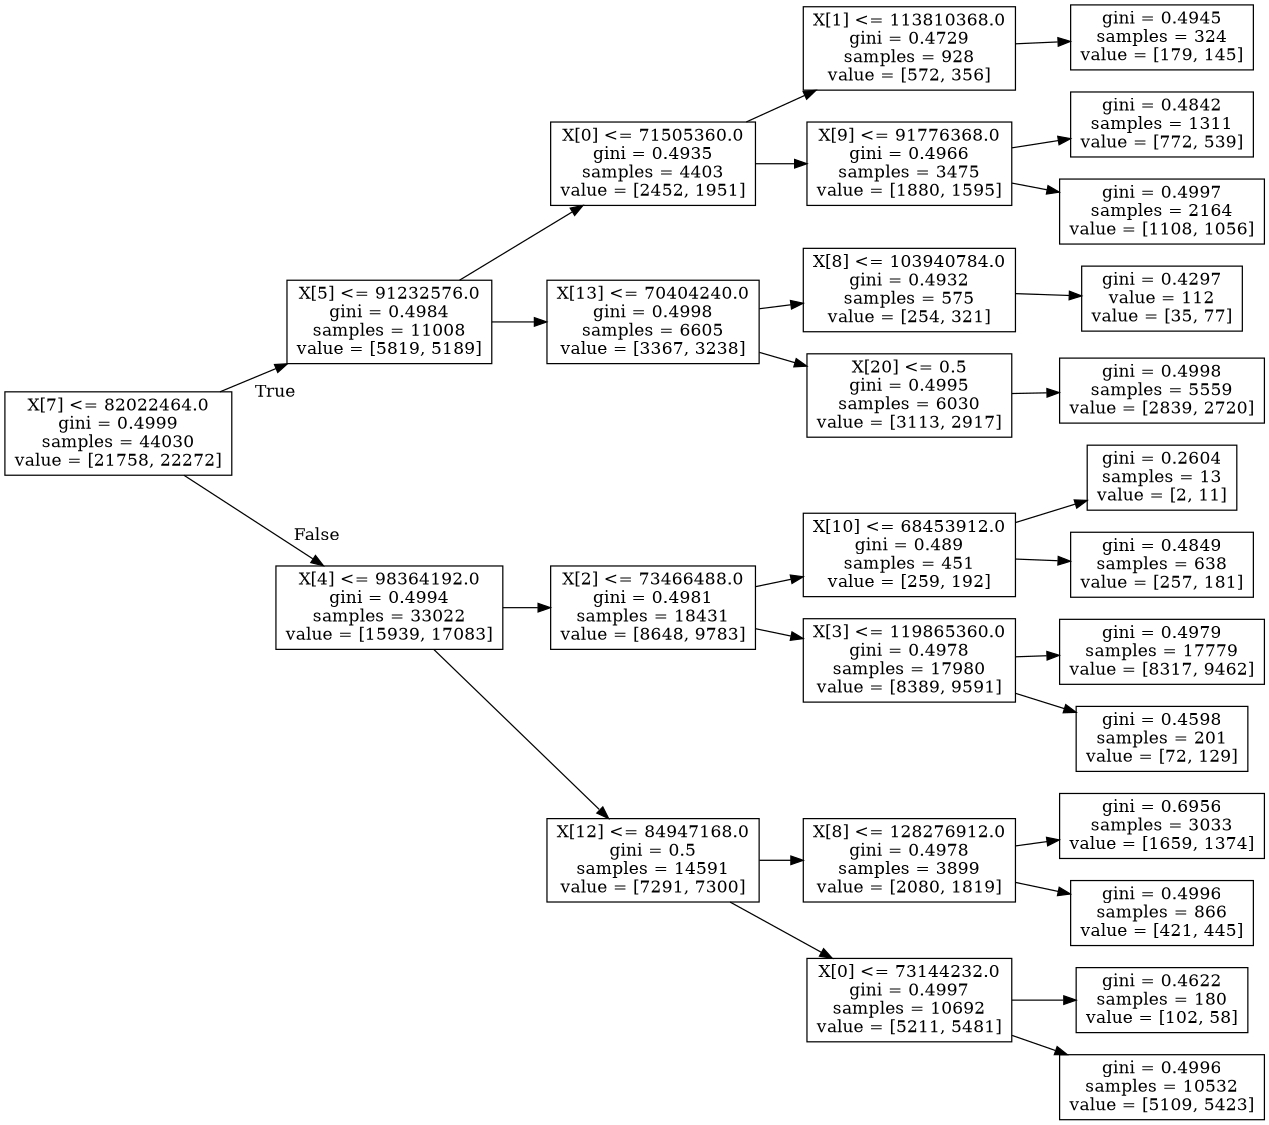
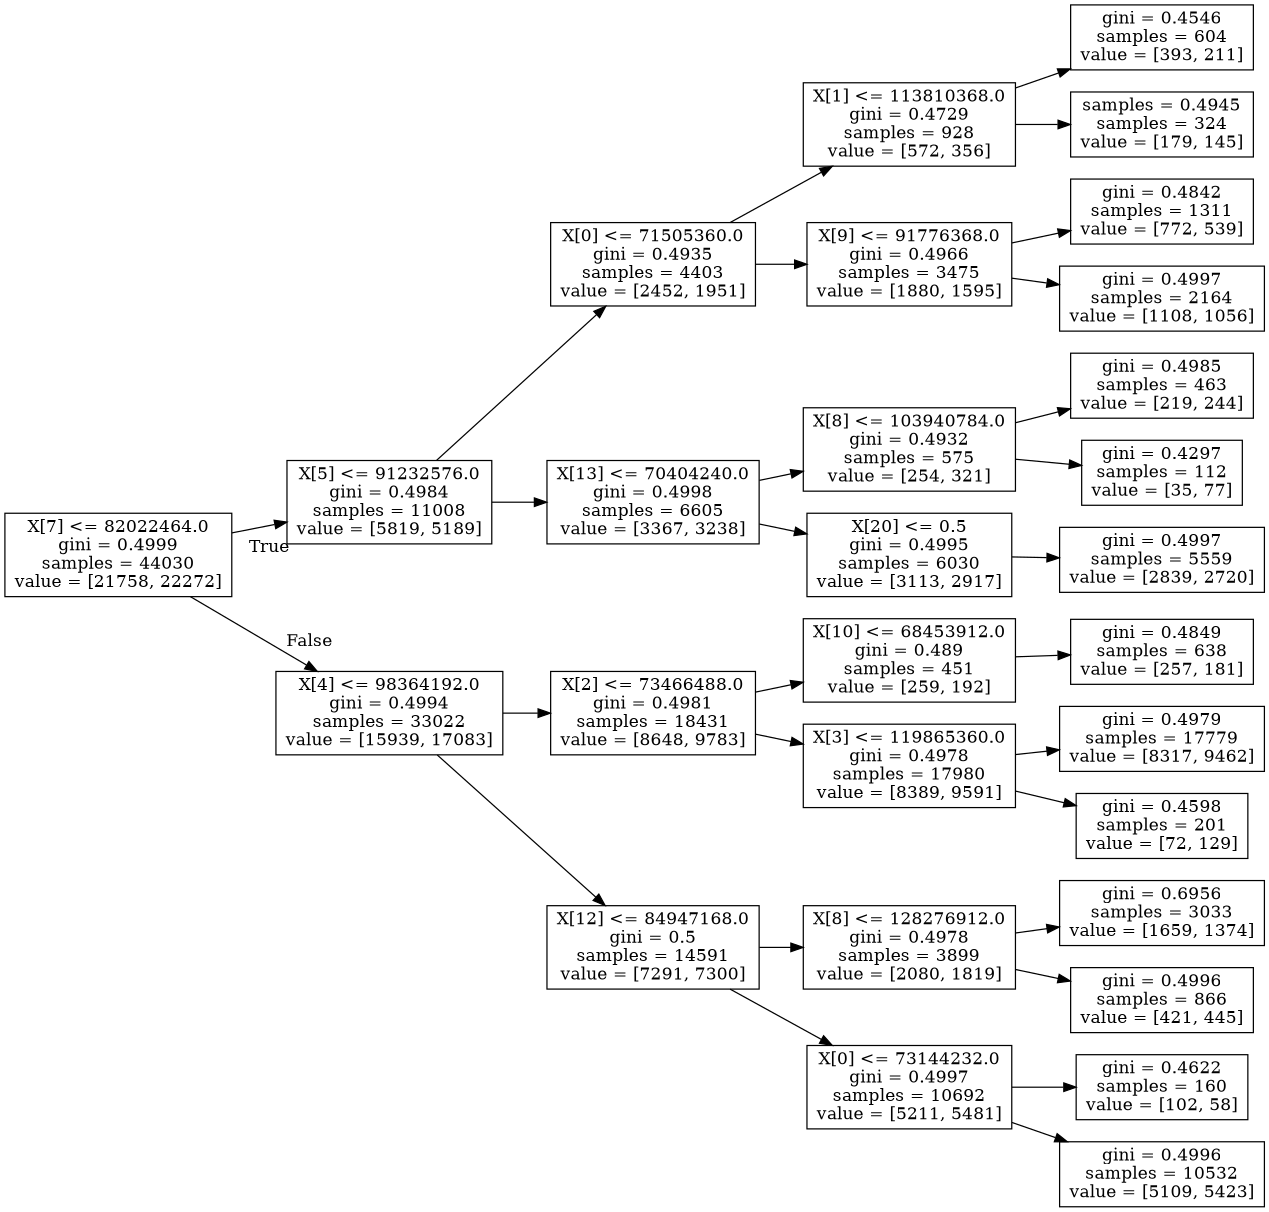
(1162, 37) -> (1162, 124)
none -> (1162, 37)
(1162, 299) -> (1162, 473)
none -> (1162, 386)
(1162, 391) -> (1162, 560)
(1162, 478) -> none
(1162, 1000) -> (1162, 1087)
